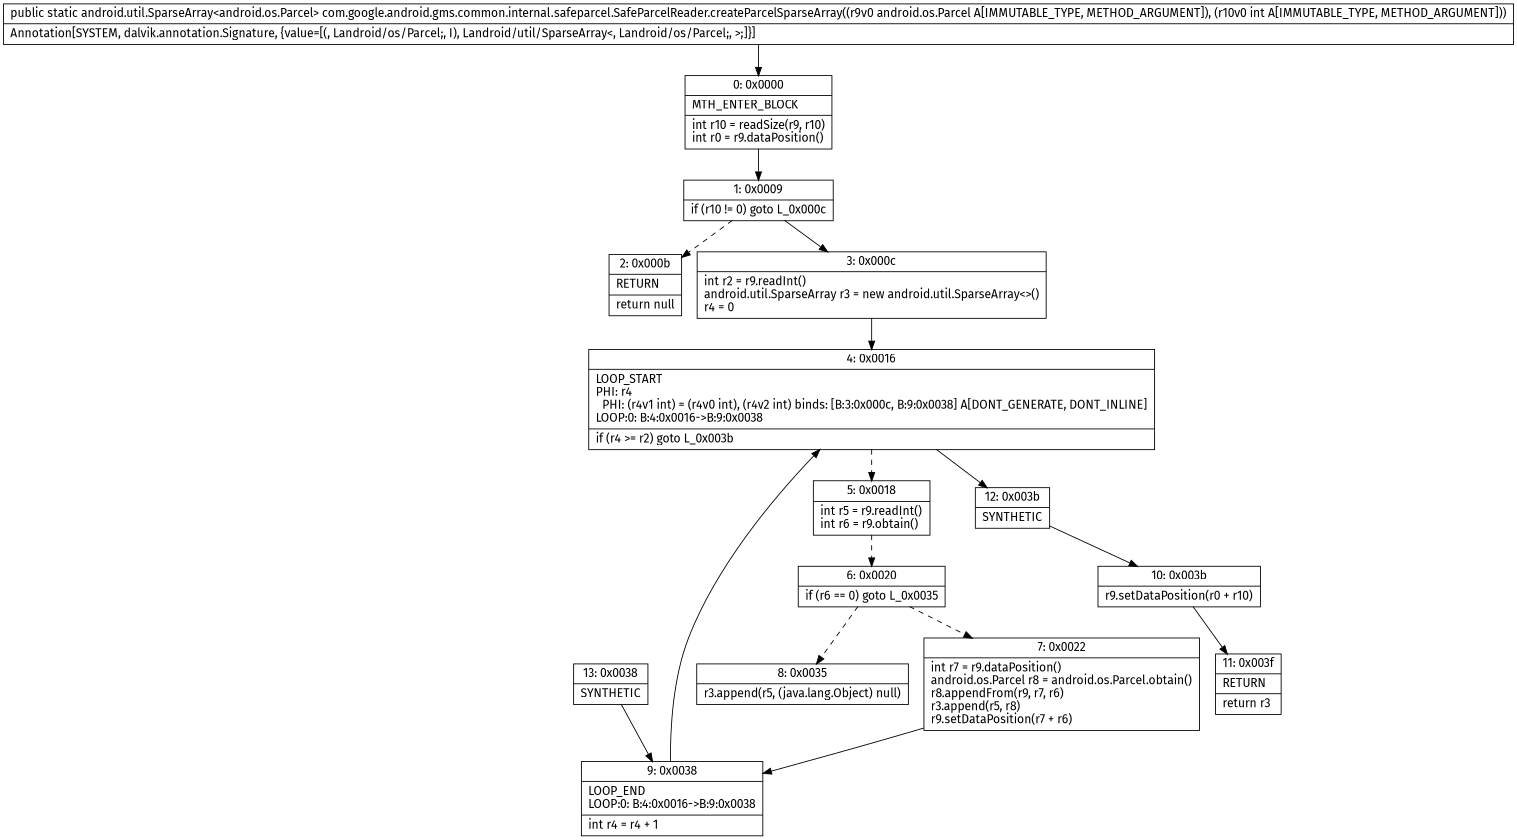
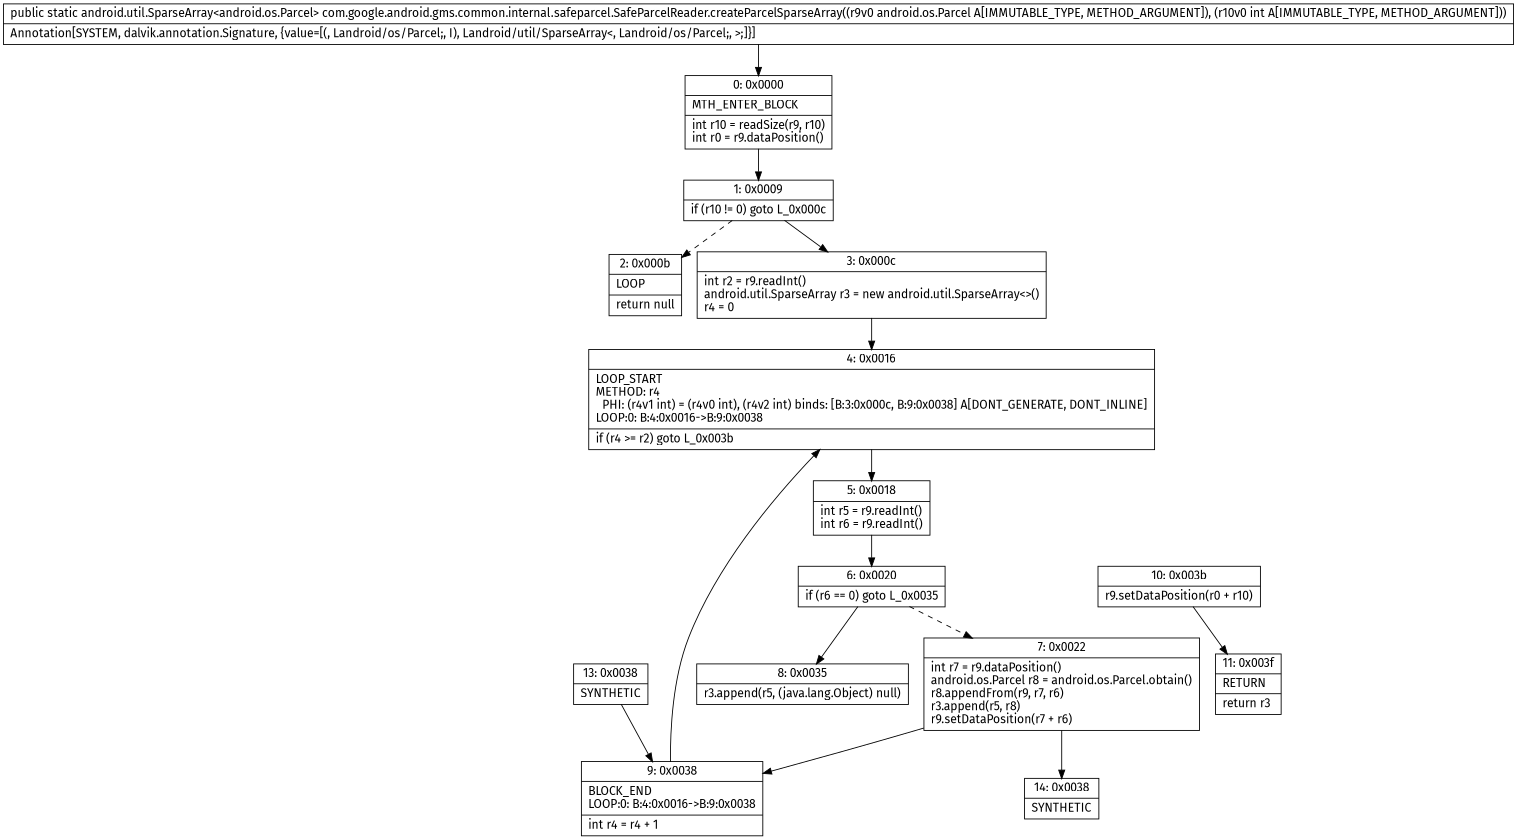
(638, 284) -> (631, 284)
(616, 392) -> (630, 392)
(872, 461) -> (872, 461)
(1012, 508) -> none
(870, 524) -> (872, 524)
(872, 546) -> (872, 546)
(840, 632) -> (840, 632)
(617, 791) -> (620, 791)
none -> (1062, 799)
